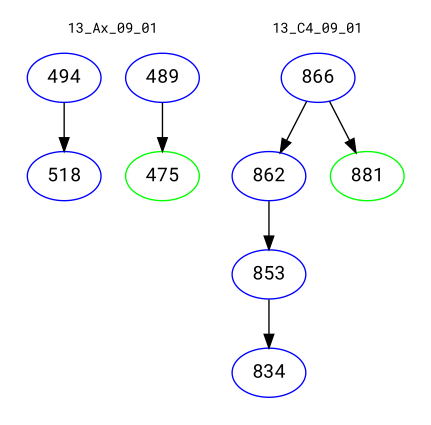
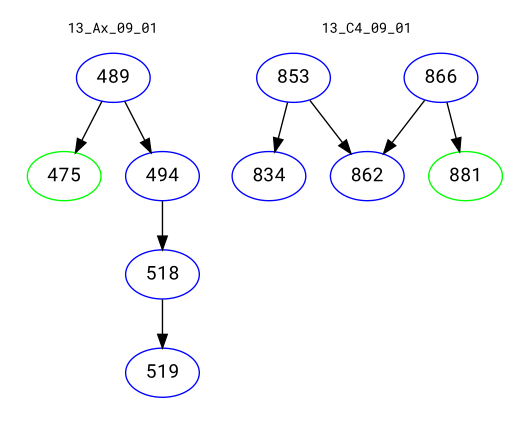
none -> (135, 121)
(269, 219) -> (326, 121)
none -> (162, 373)
